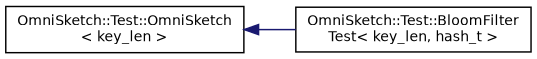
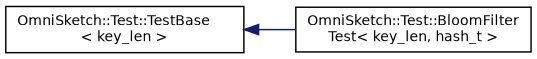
(125, 30) -> (125, 30)
